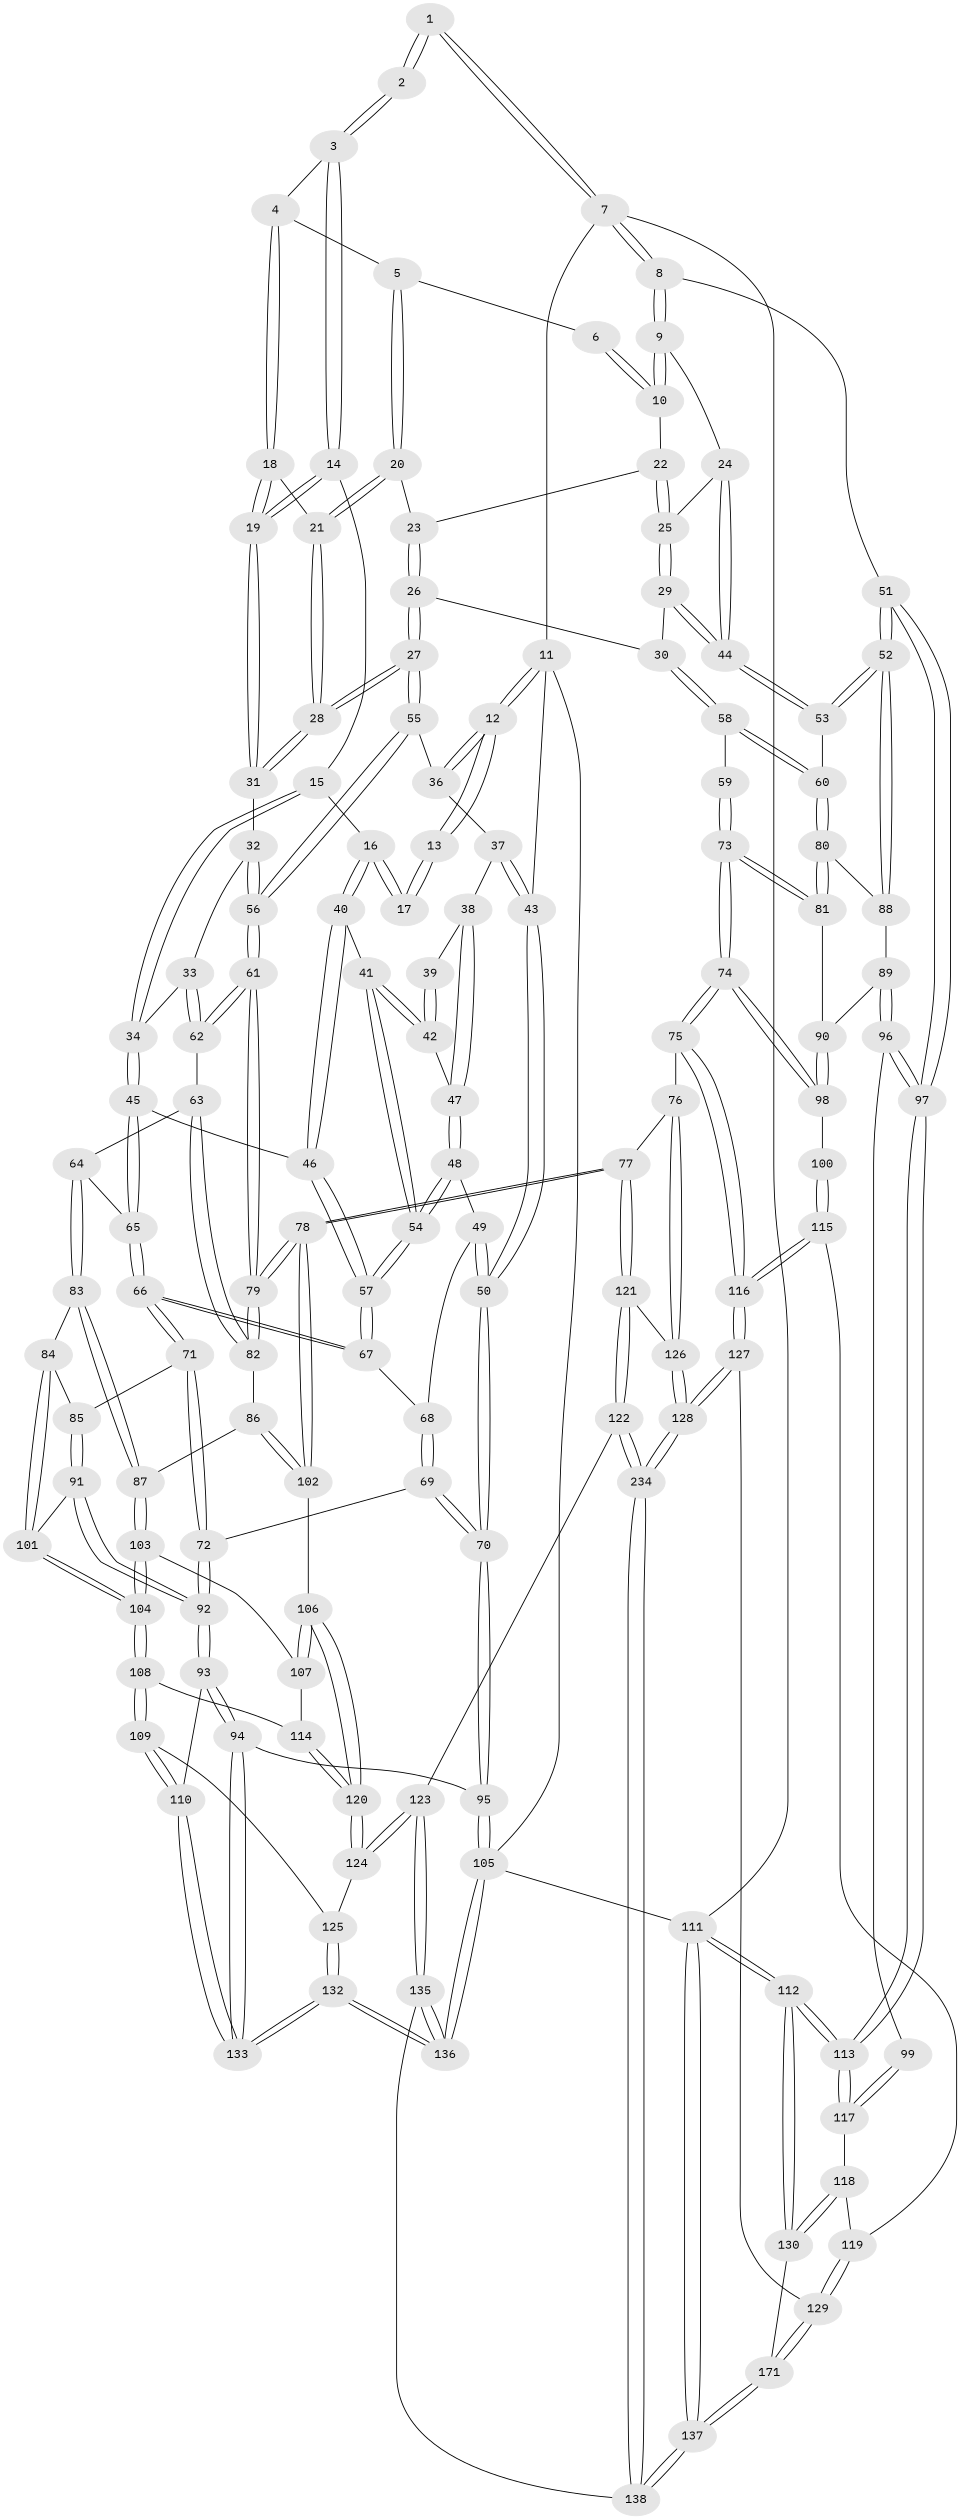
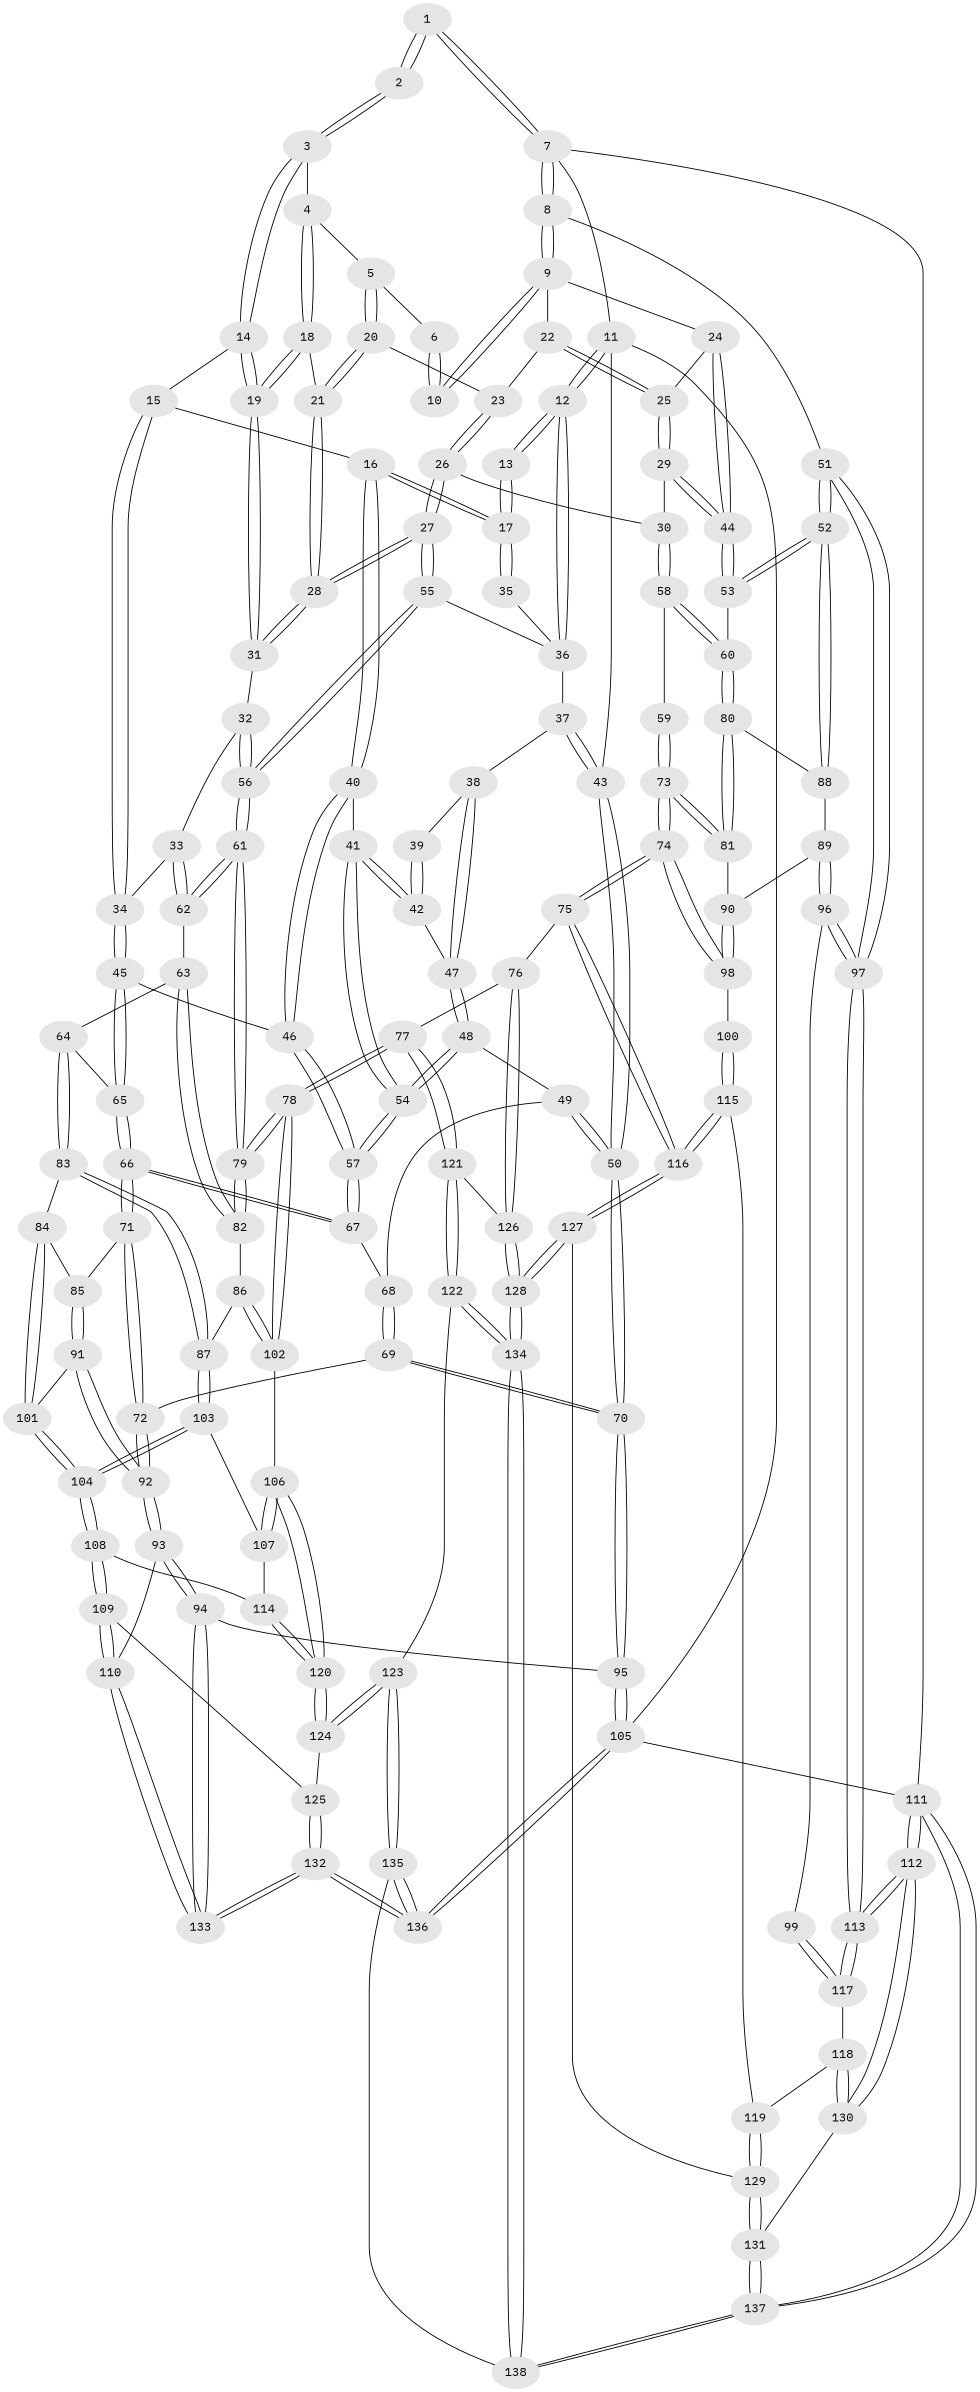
(660, 433) -> (548, 306)
none -> (506, 592)
(641, 1482) -> (516, 1355)
(769, 2373) -> (755, 2245)
